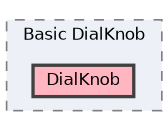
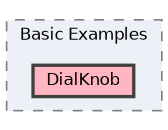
(84, 36) -> (84, 36)
